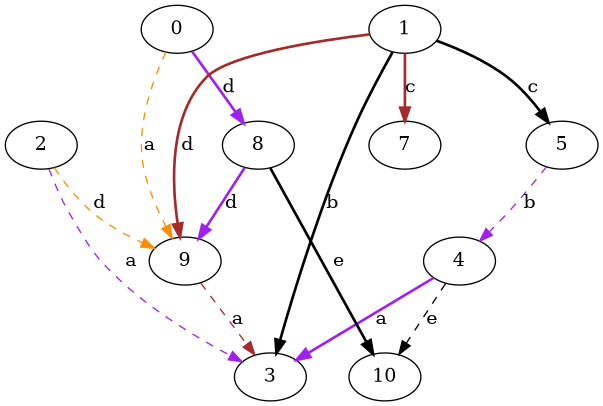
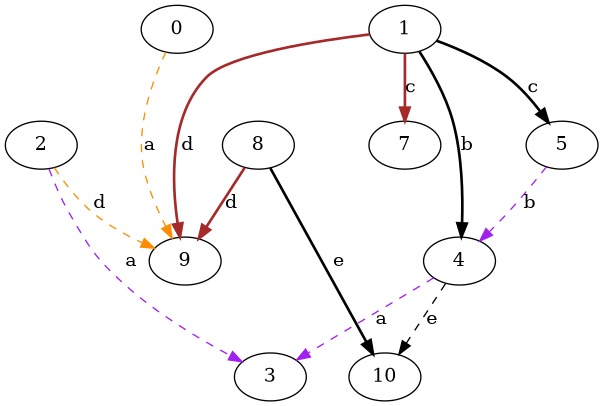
(215, 83) -> none
(328, 193) -> (456, 133)
(225, 198) -> (225, 198)
(224, 314) -> none
(371, 315) -> (371, 315)
